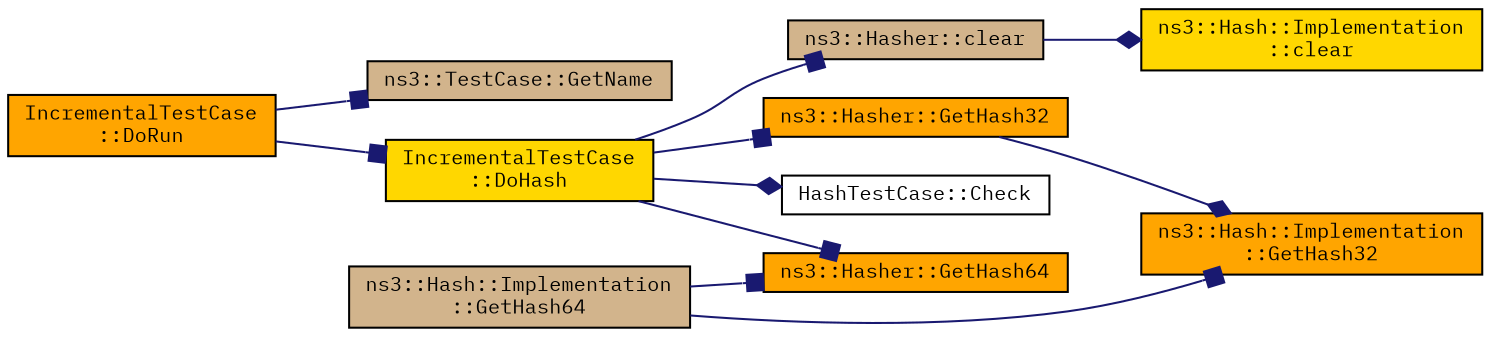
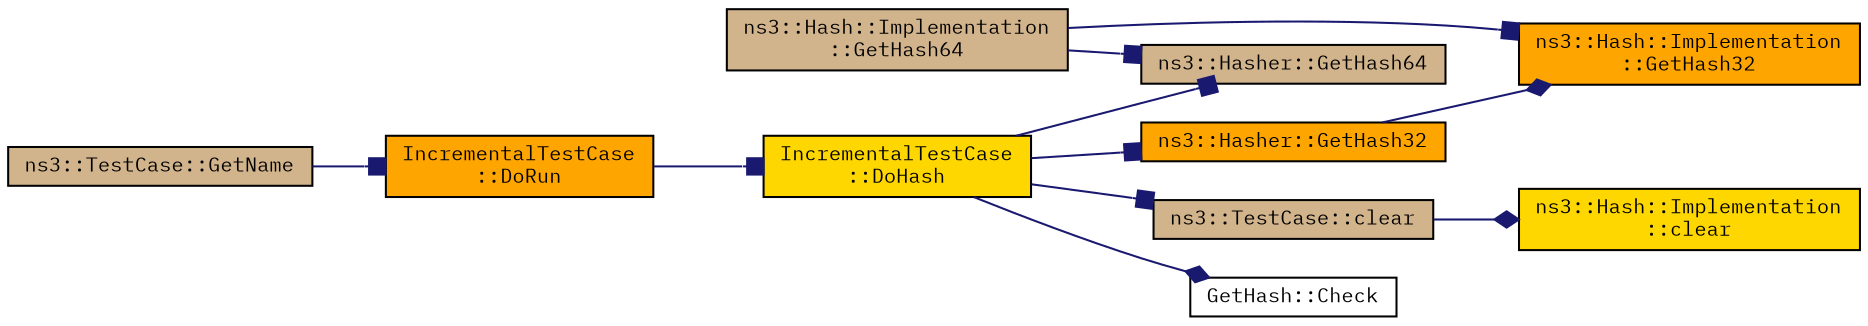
(916, 40) -> (1293, 219)
(311, 105) -> (338, 166)
(916, 195) -> (1293, 297)
(916, 273) -> (1293, 64)
